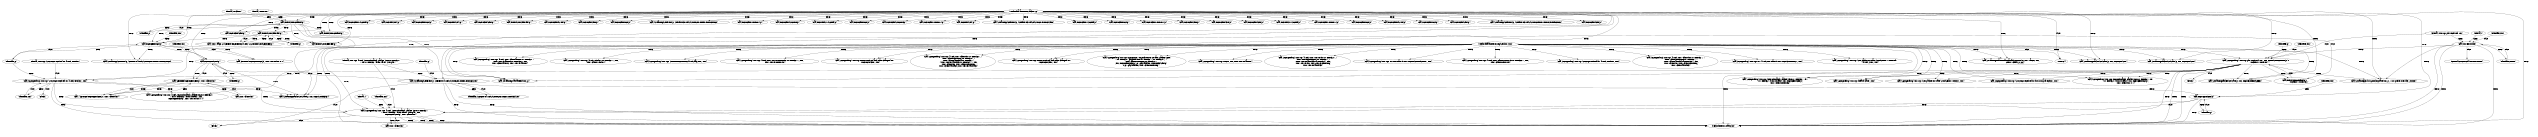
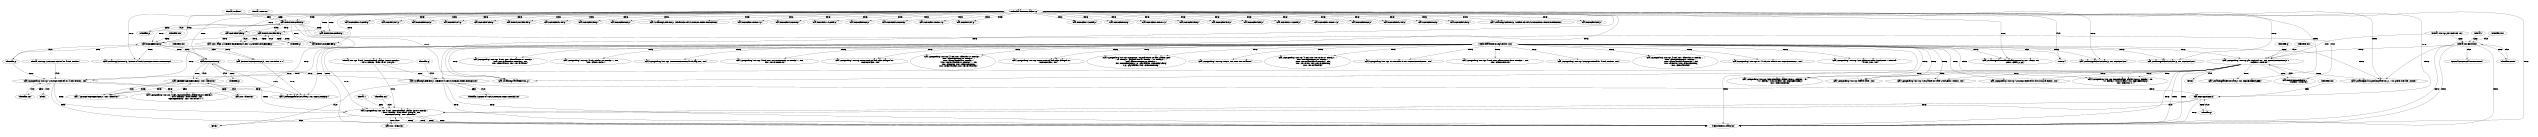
(1023, 22) -> none
(1215, 30) -> (282, 79)
(2467, 44) -> (2467, 44)
(2122, 48) -> (833, 45)
